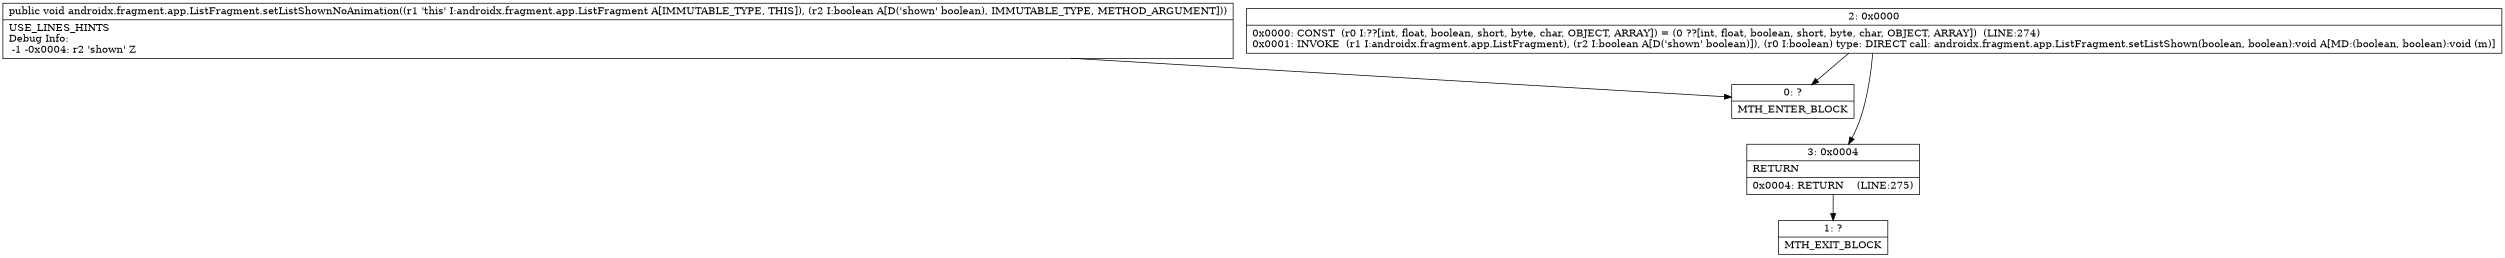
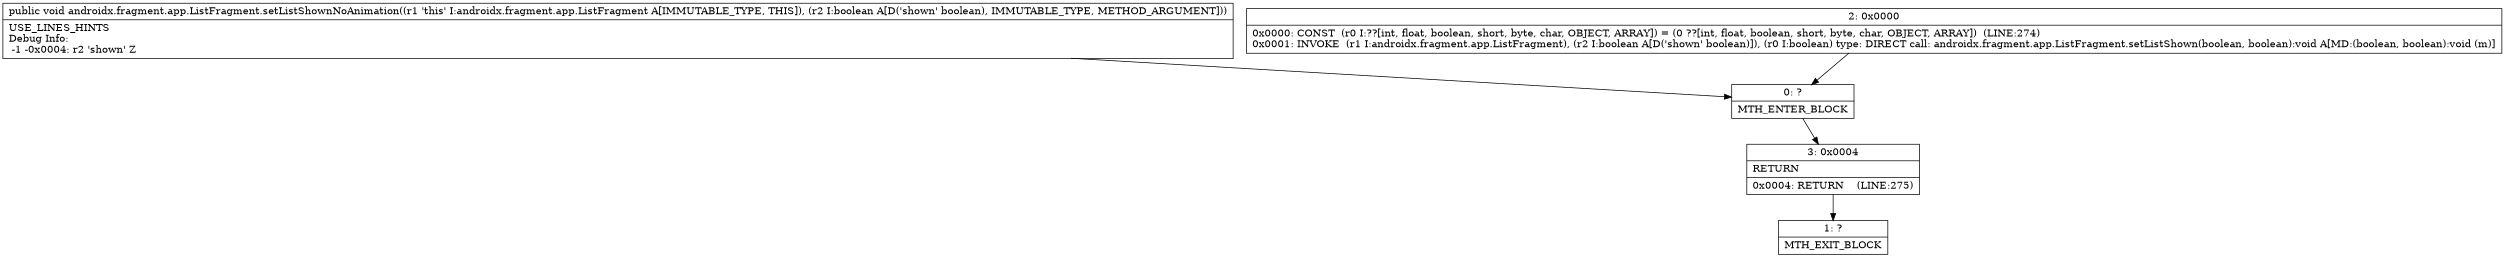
(1866, 97) -> (1809, 128)
